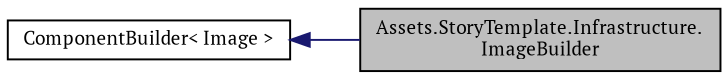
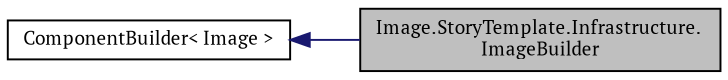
(540, 40) -> (540, 40)
